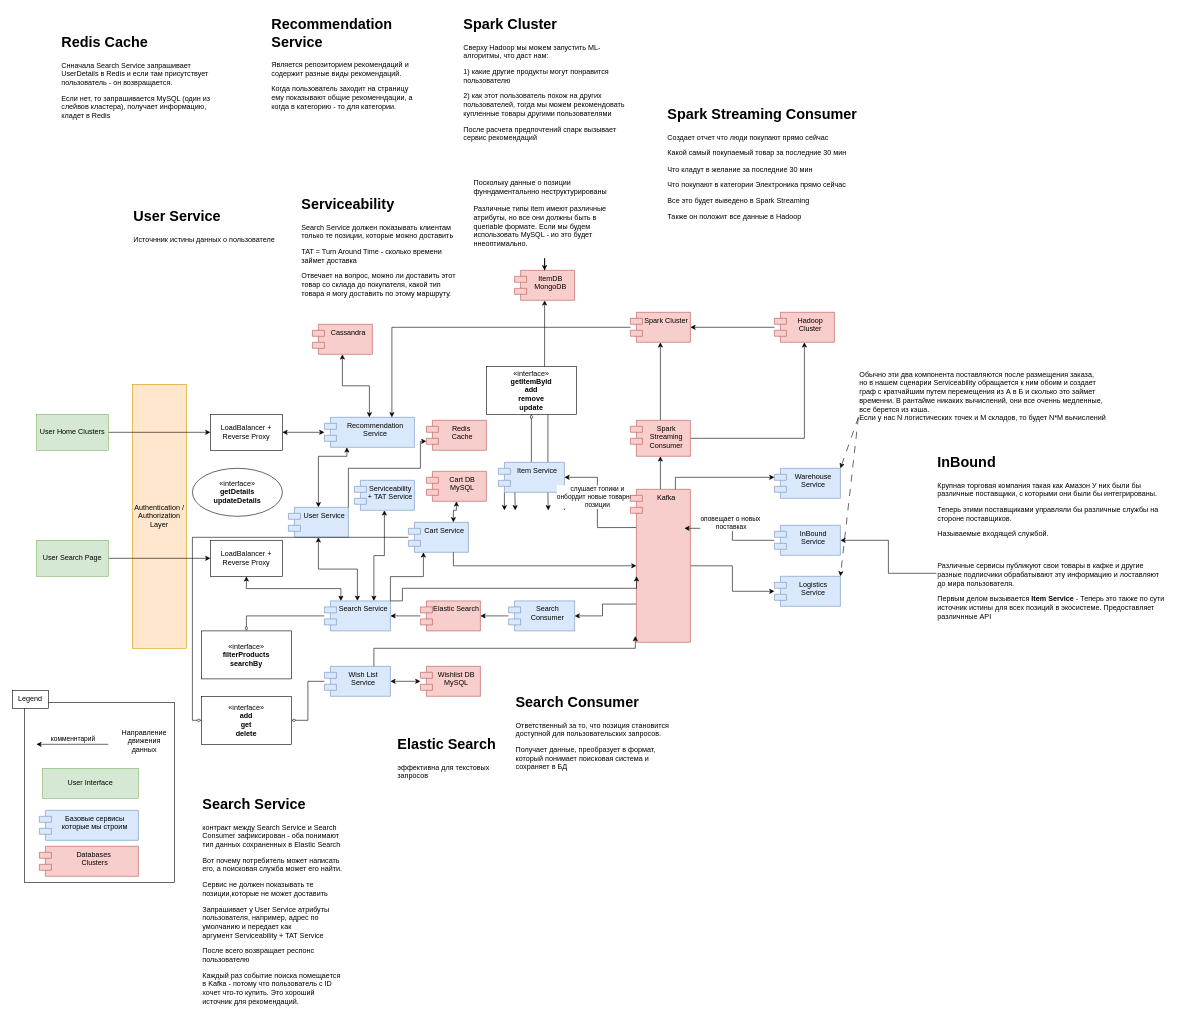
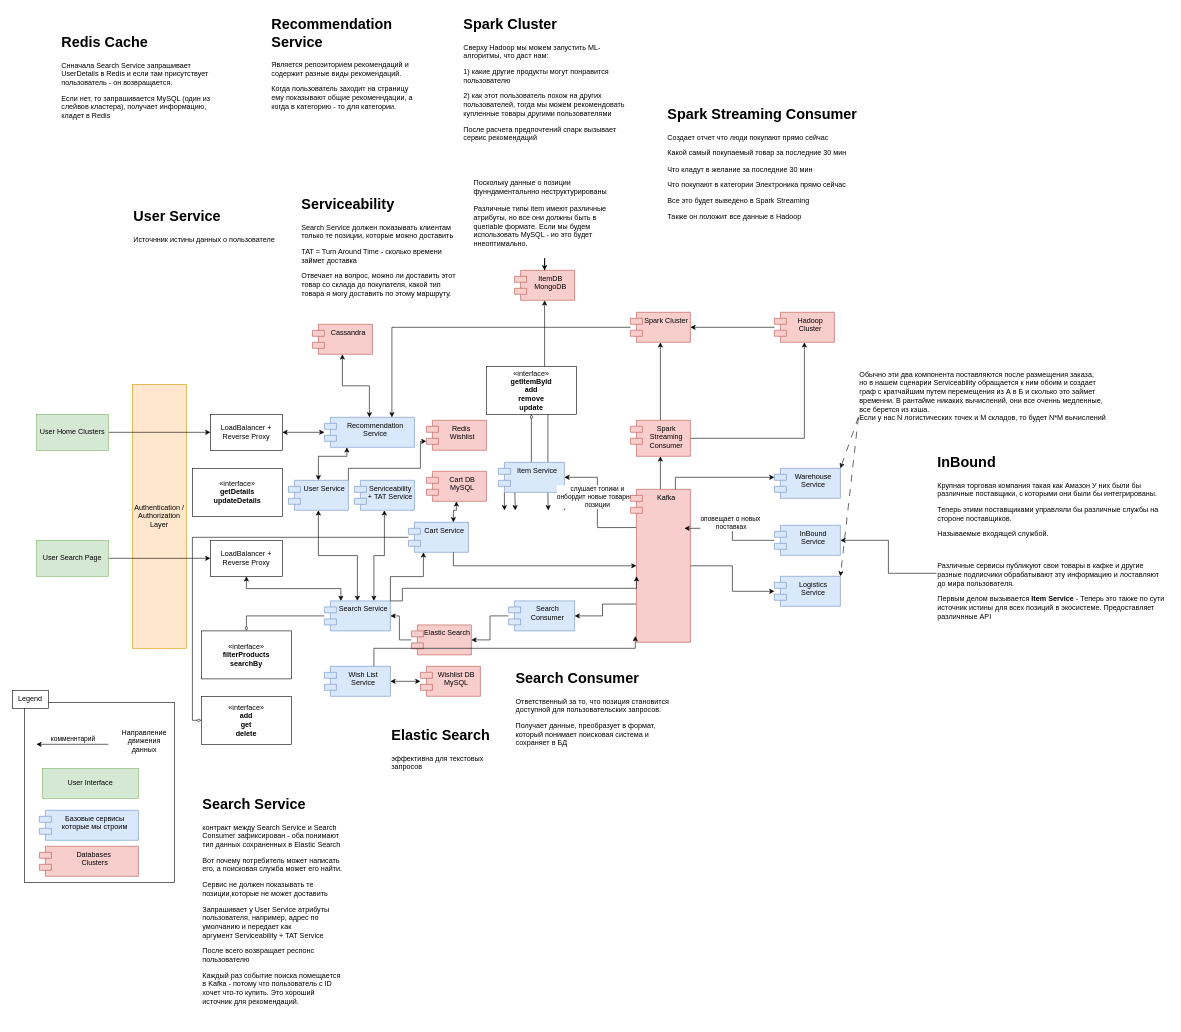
(462, 433) -> (462, 433)
(237, 492) -> (237, 492)
(318, 522) -> (318, 495)
(450, 616) -> (441, 640)
(308, 698) -> none
(596, 735) -> (596, 711)
(450, 761) -> (444, 752)
